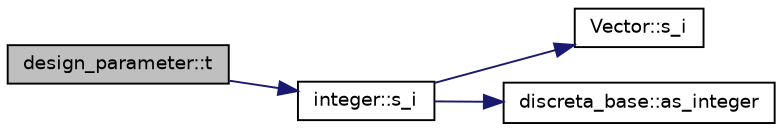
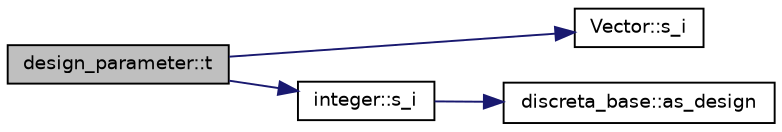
(495, 66) -> (392, 45)
(639, 103) -> (639, 103)
